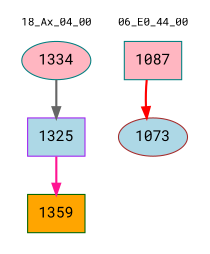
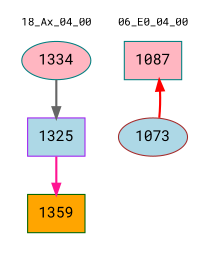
(154, 23) -> (154, 23)
(146, 94) -> (160, 104)
